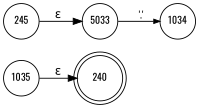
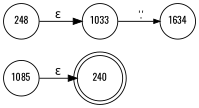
(21, 21) -> (21, 21)
(100, 21) -> (100, 21)
(178, 21) -> (178, 21)
(21, 78) -> (21, 78)
